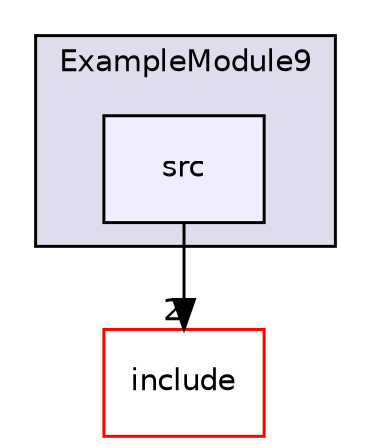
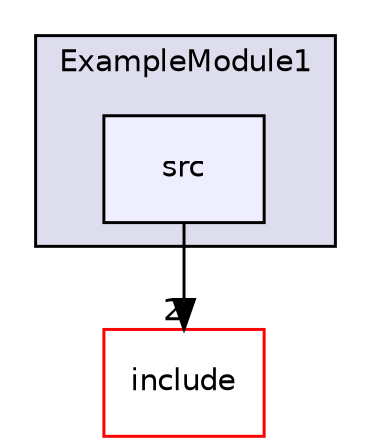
(186, 64) -> (186, 64)
